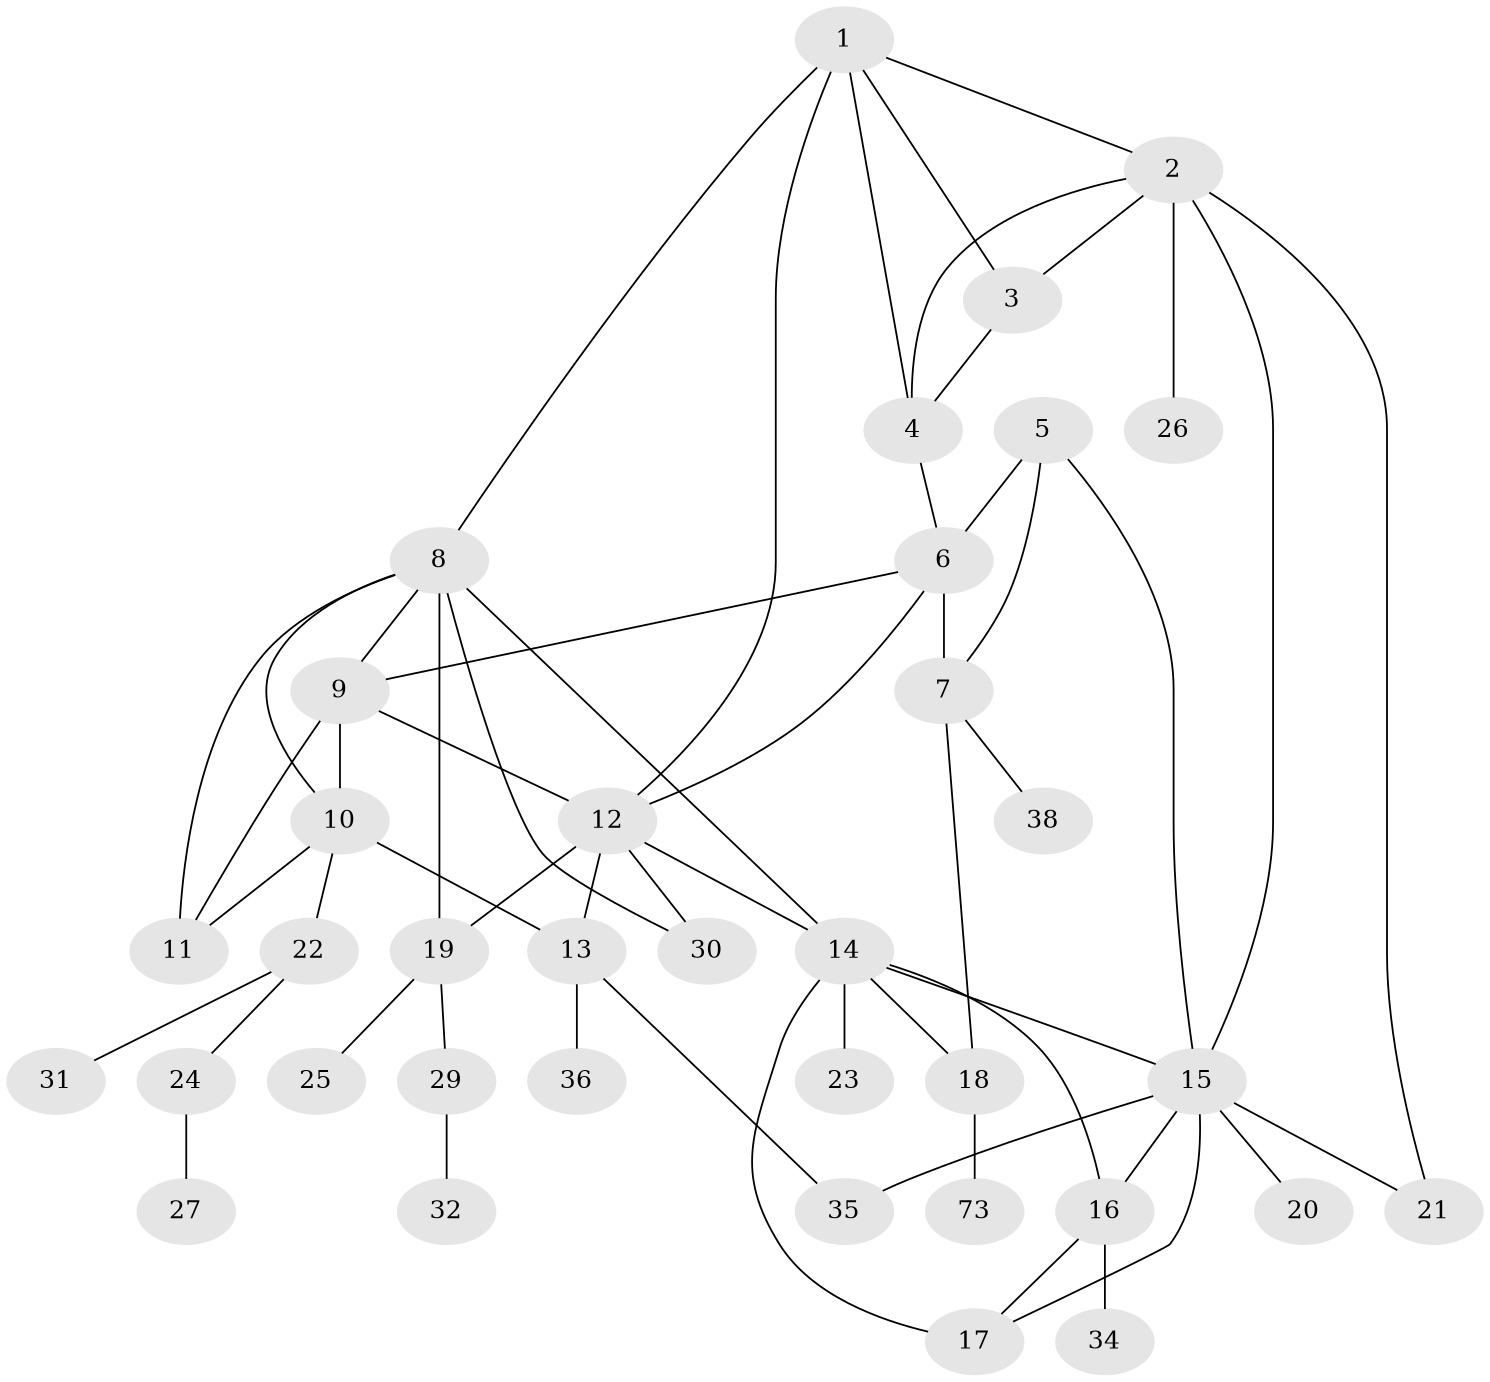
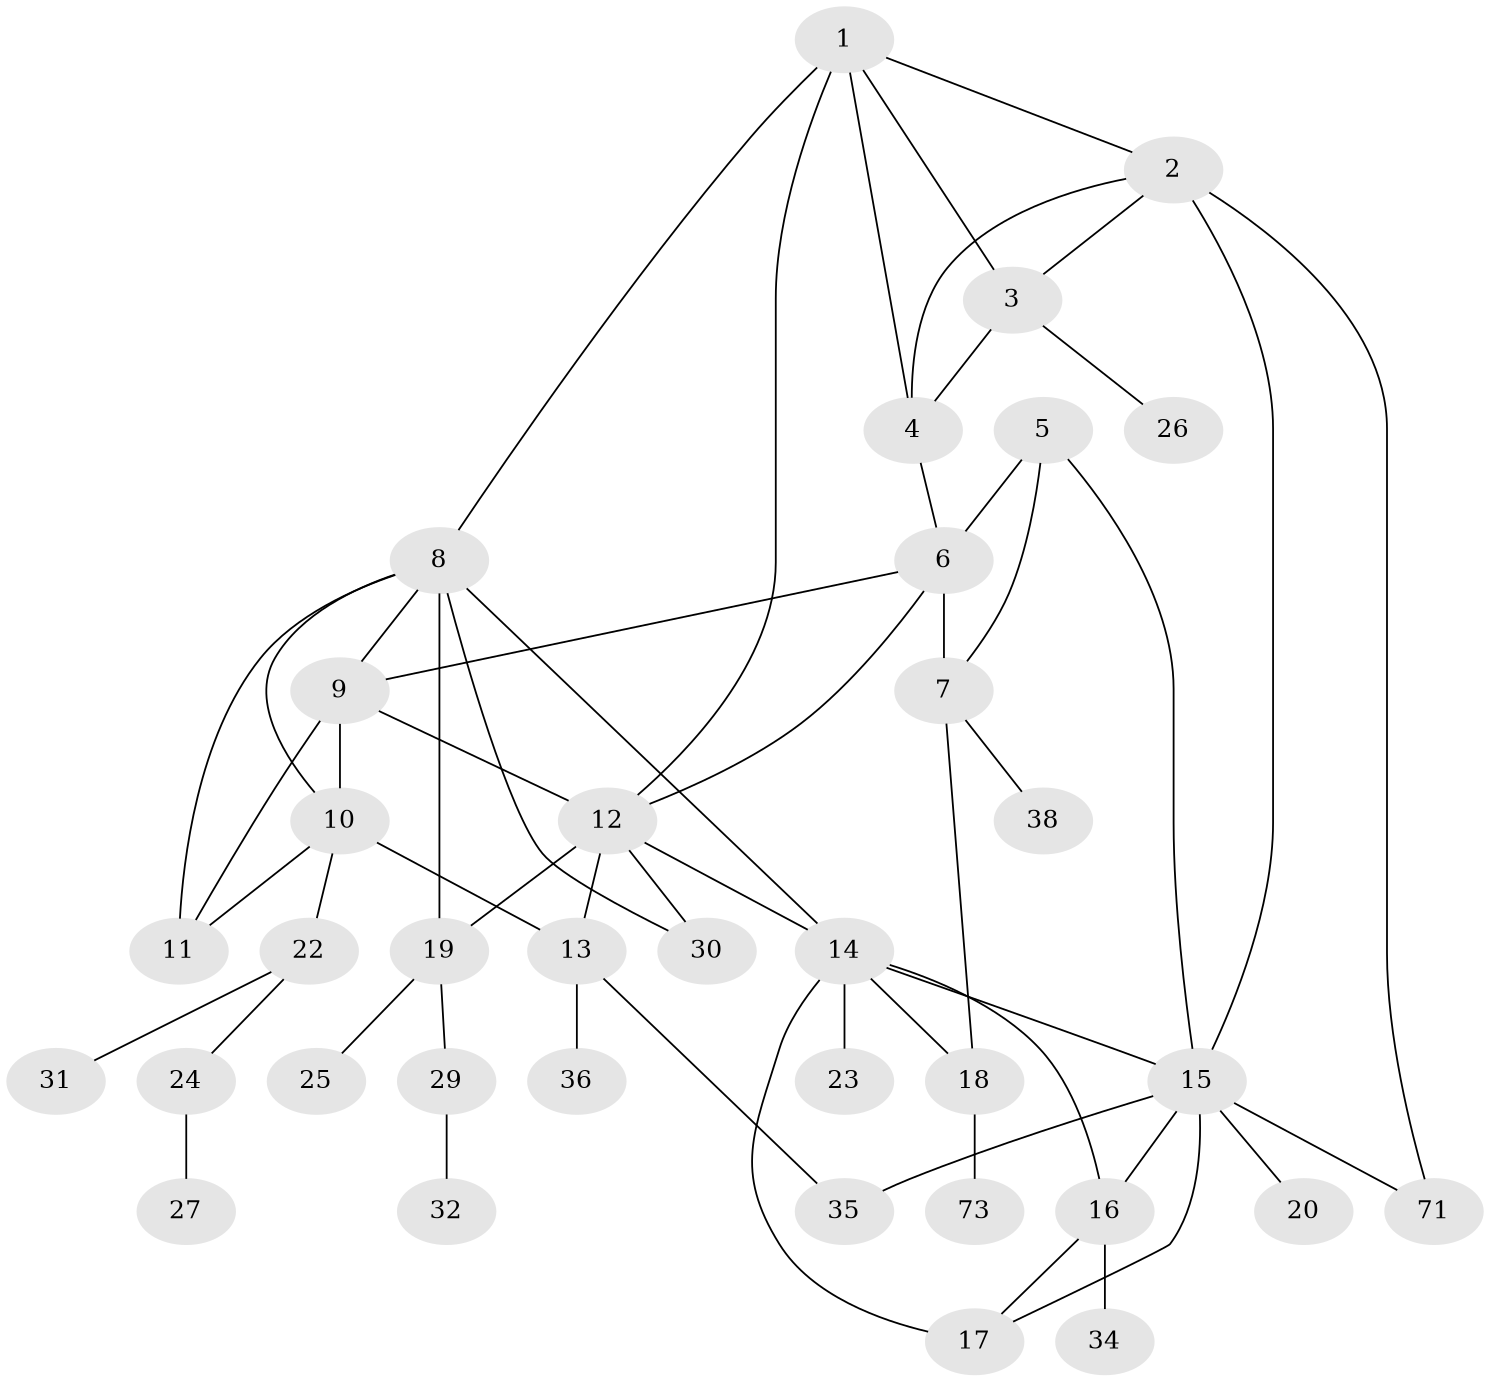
(1174, 300) -> (1093, 365)
(1434, 1212) -> (1434, 1212)
